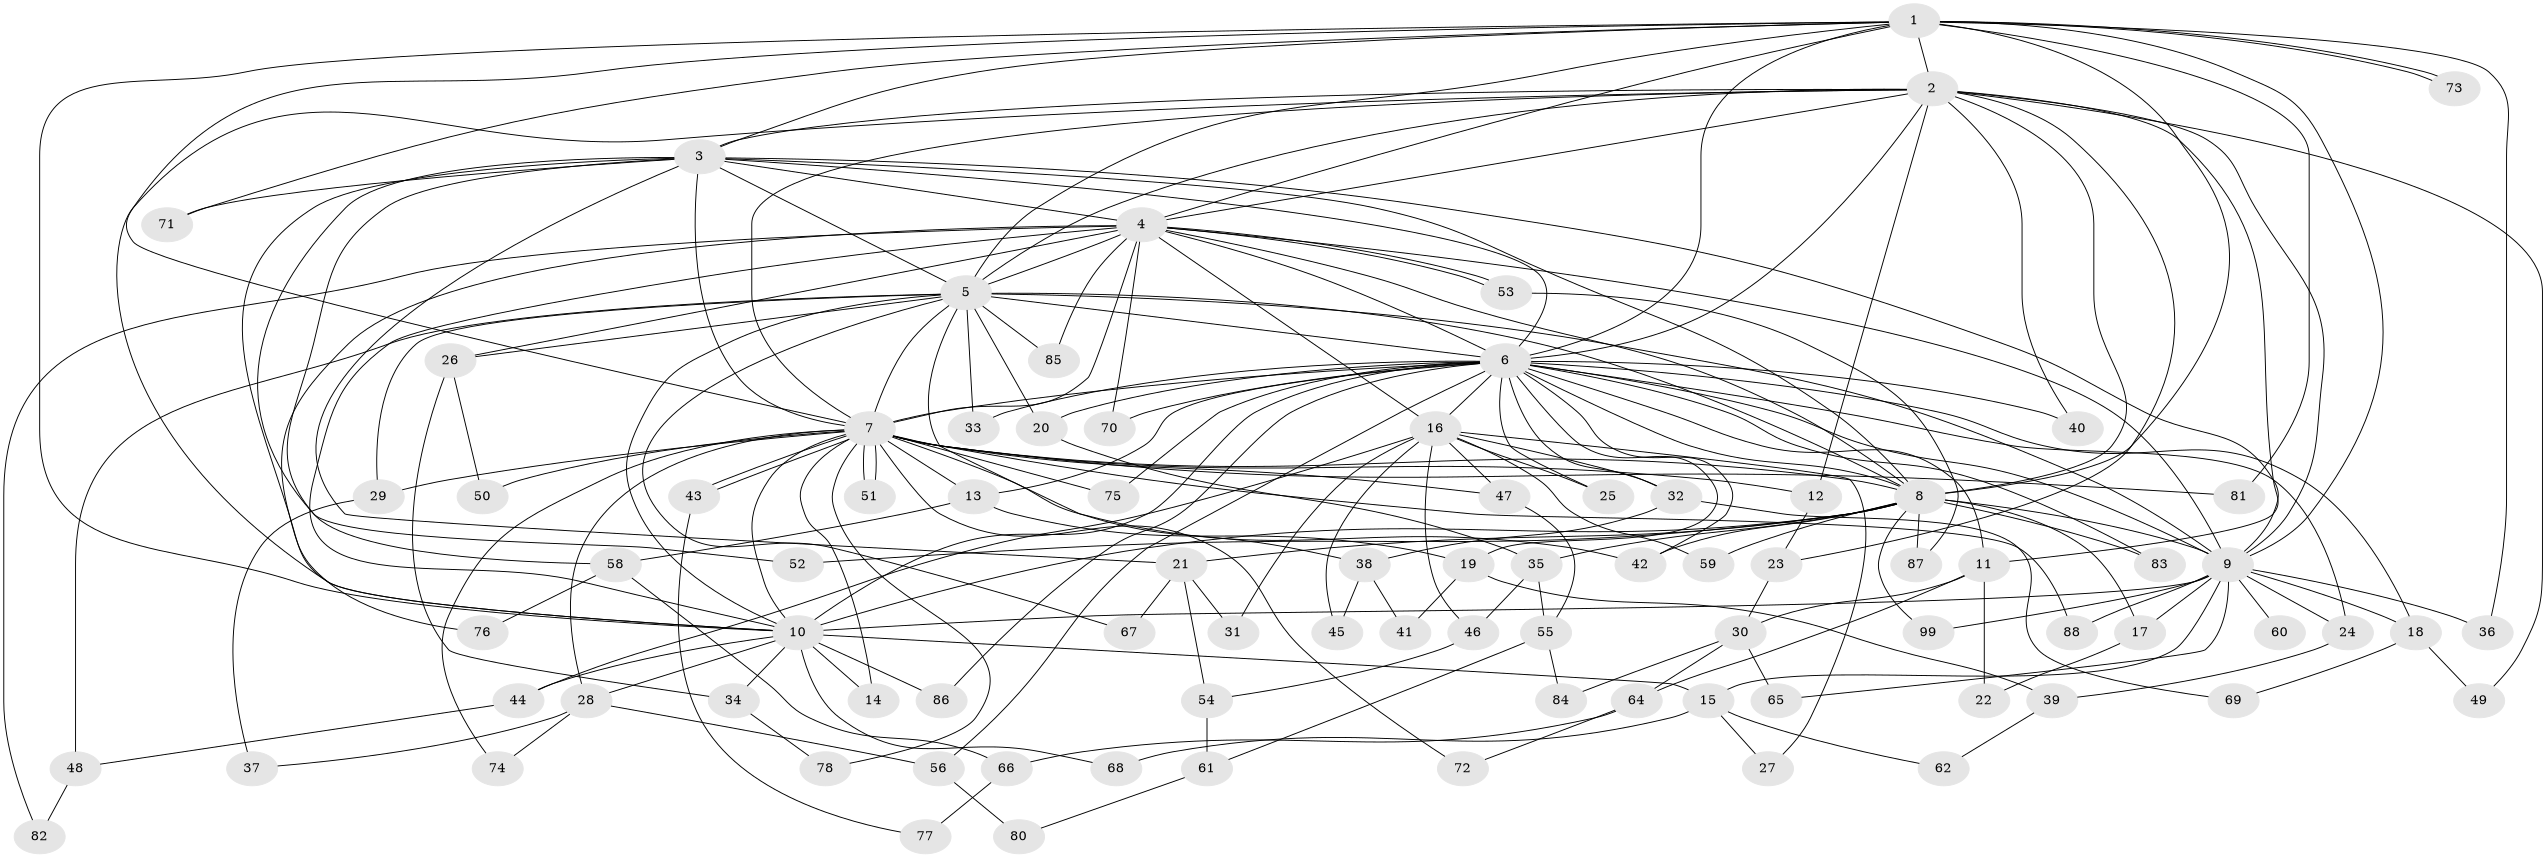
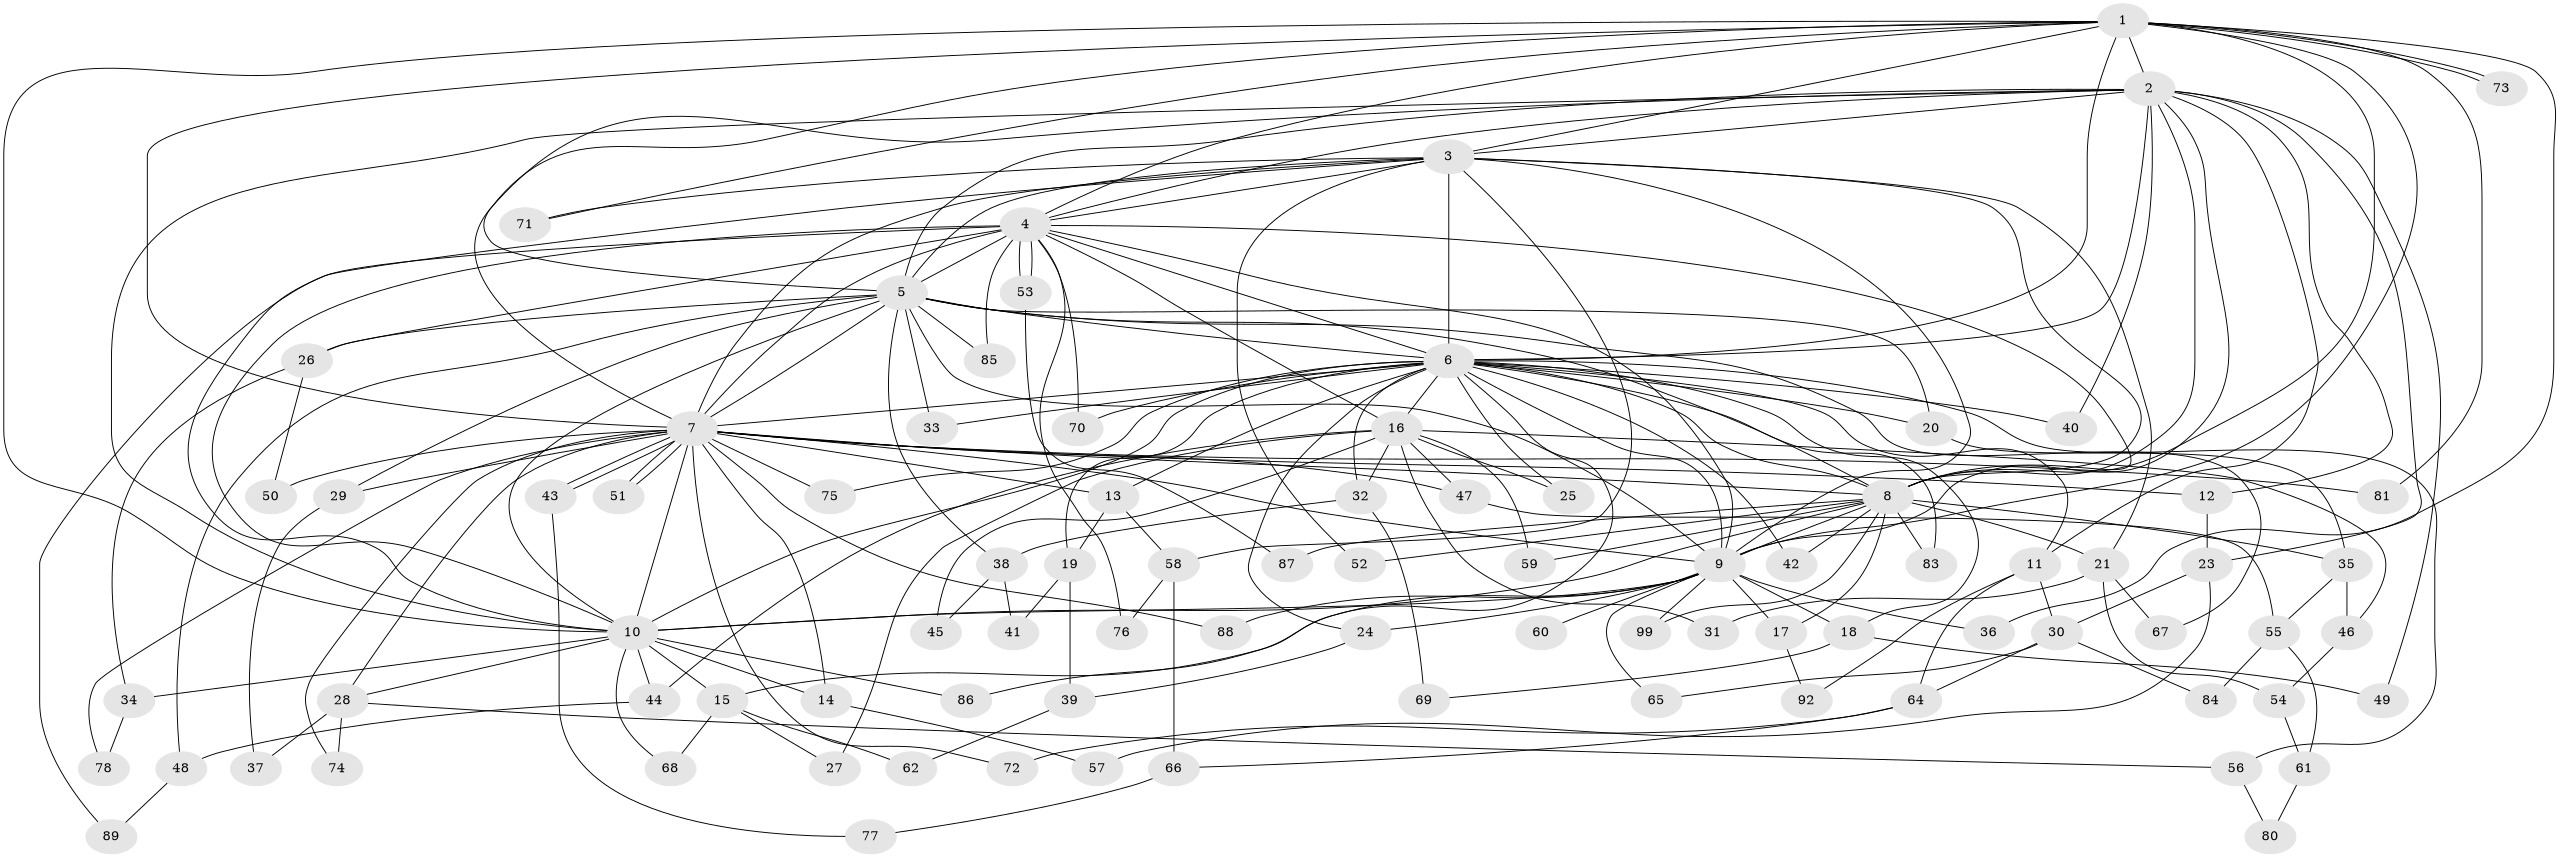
(1247, 539) -> (1207, 490)
(1984, 701) -> (1807, 701)
none -> (1097, 769)
(40, 837) -> (111, 837)
